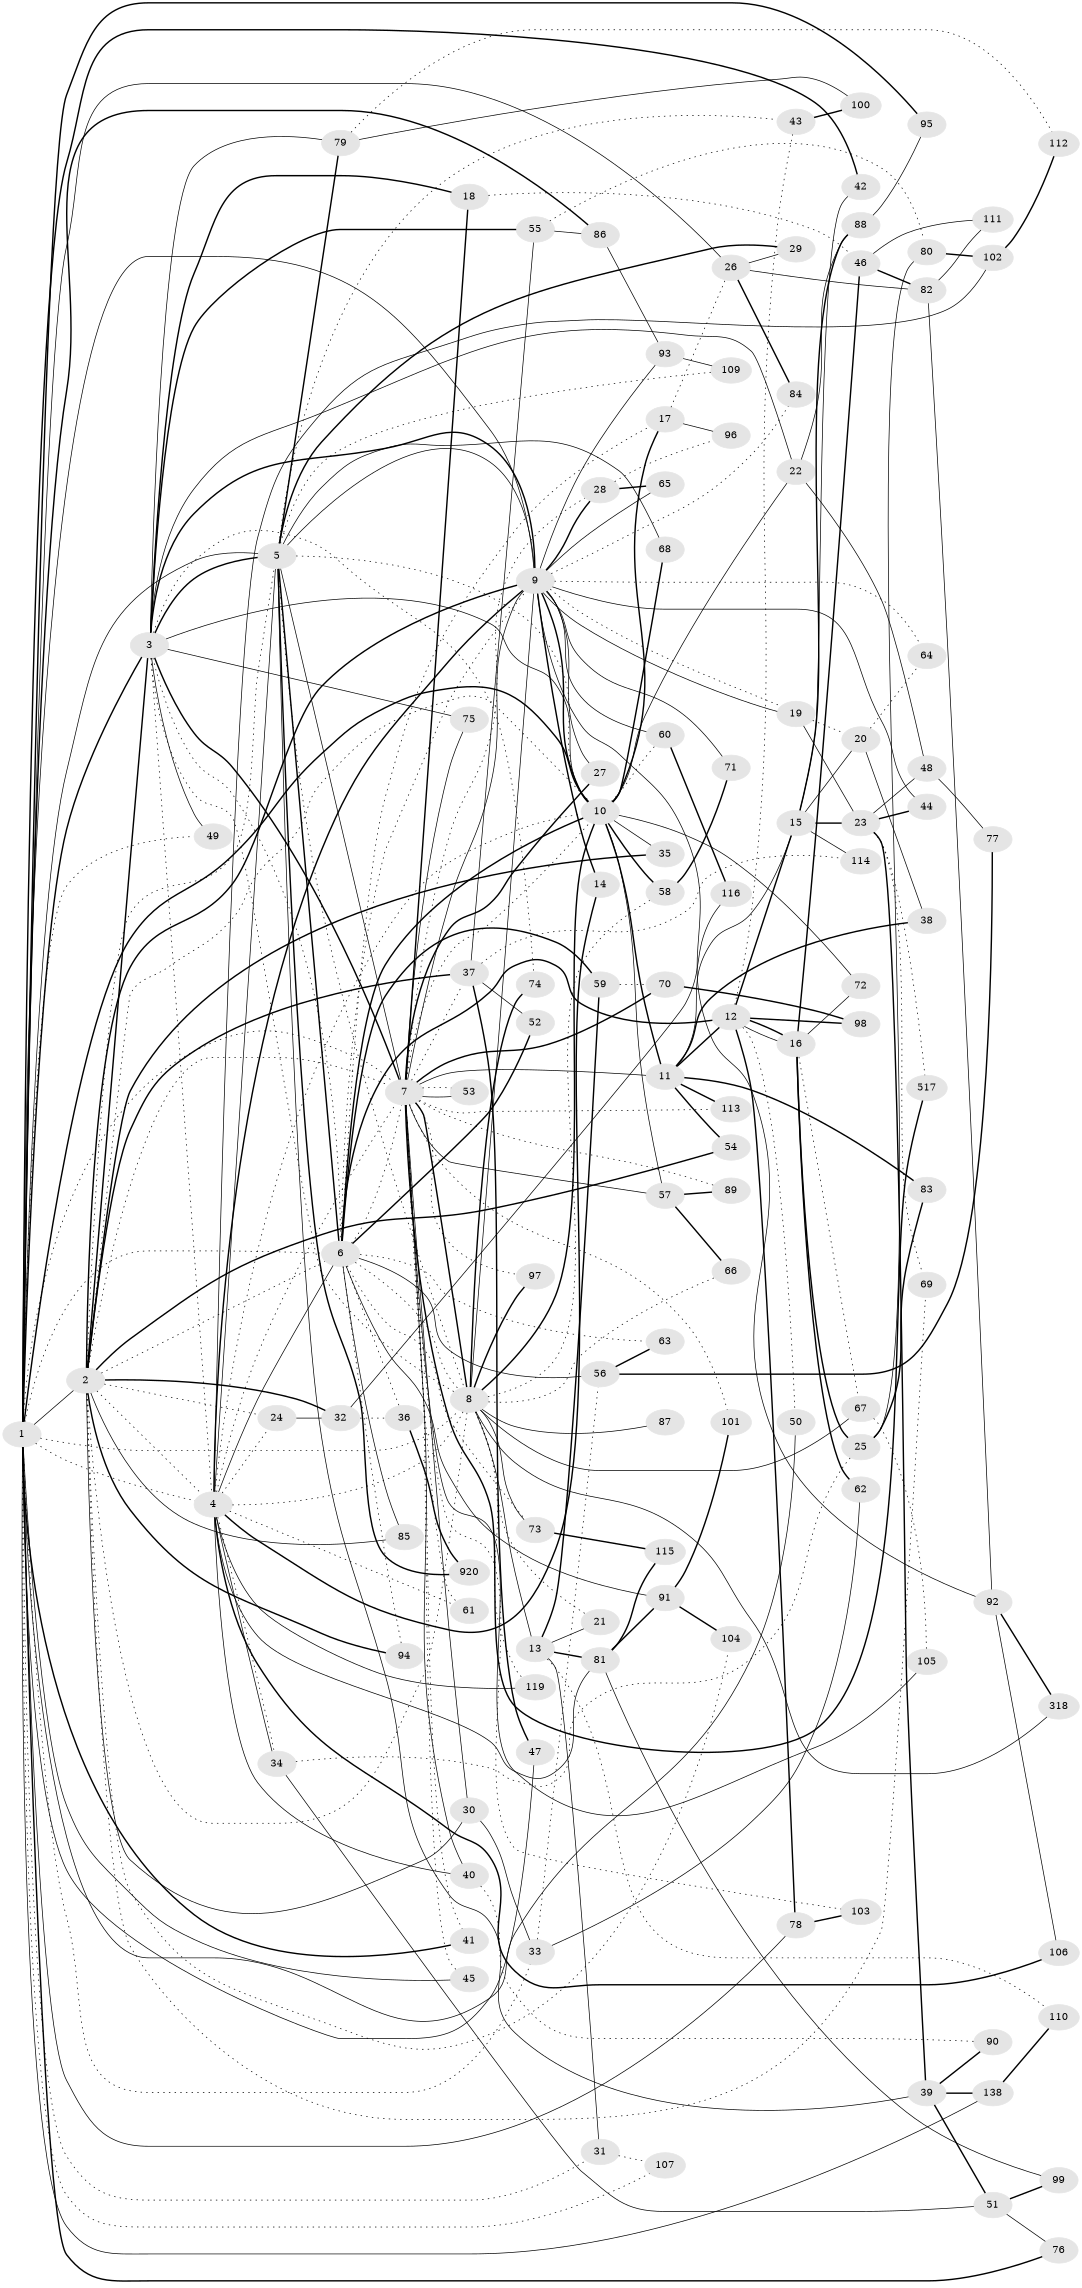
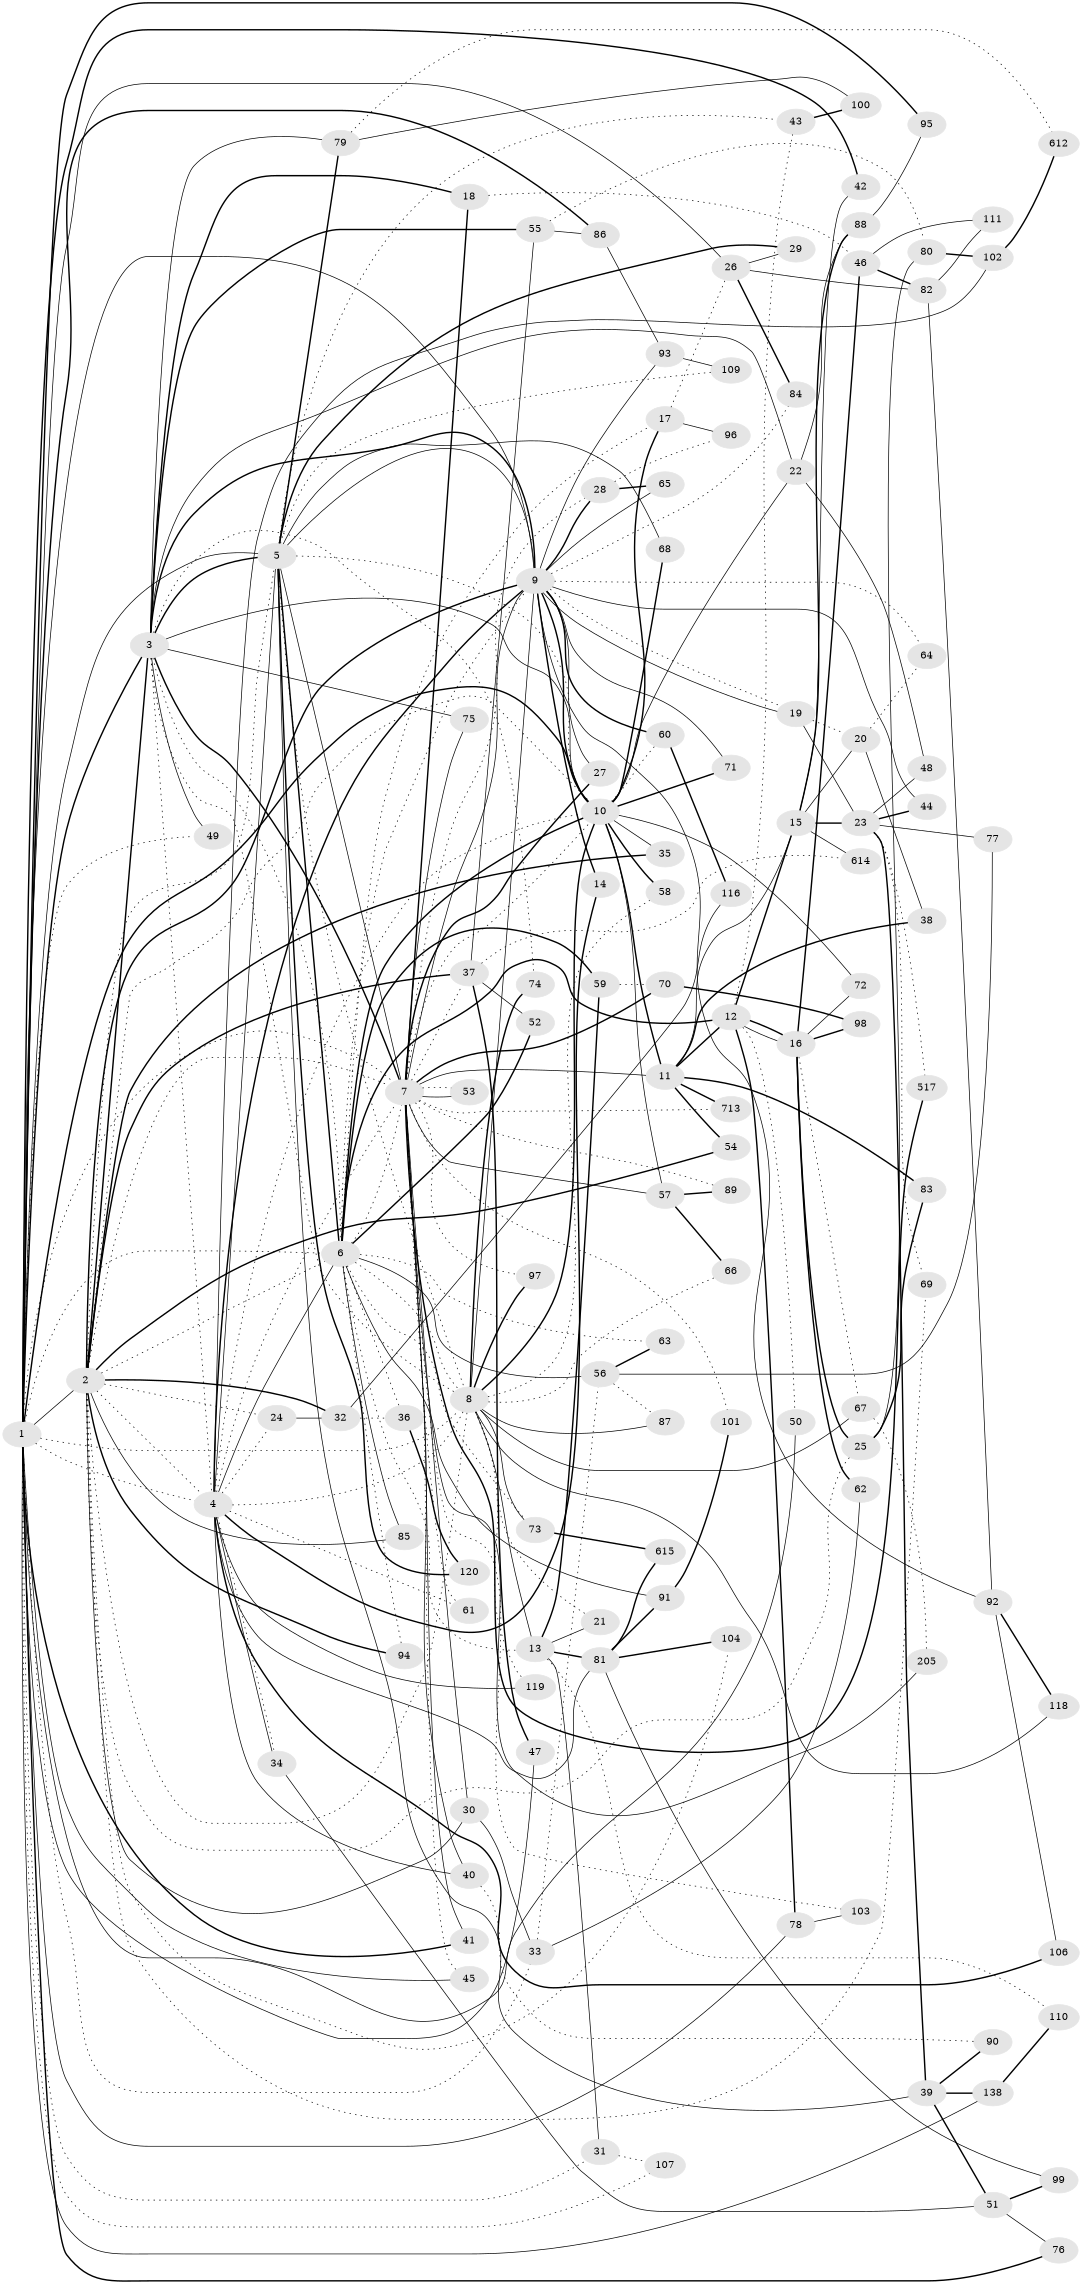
(1059, 144) -> (1059, 144)
(575, 689) -> (575, 689)
(961, 803) -> (927, 831)
(709, 829) -> (666, 790)
(861, 861) -> (861, 861)
(794, 1021) -> (829, 1034)
(731, 1109) -> (731, 1109)
(445, 1244) -> none
(963, 1259) -> (963, 1259)
none -> (633, 1398)
none -> (408, 1484)
(427, 1519) -> (427, 1519)
(665, 1552) -> (665, 1552)
(469, 1572) -> (469, 1572)
(698, 1619) -> (665, 1650)
(927, 1662) -> (927, 1662)
(608, 1692) -> (390, 1831)
(1059, 1706) -> (1059, 1706)
(828, 1919) -> (828, 1919)
